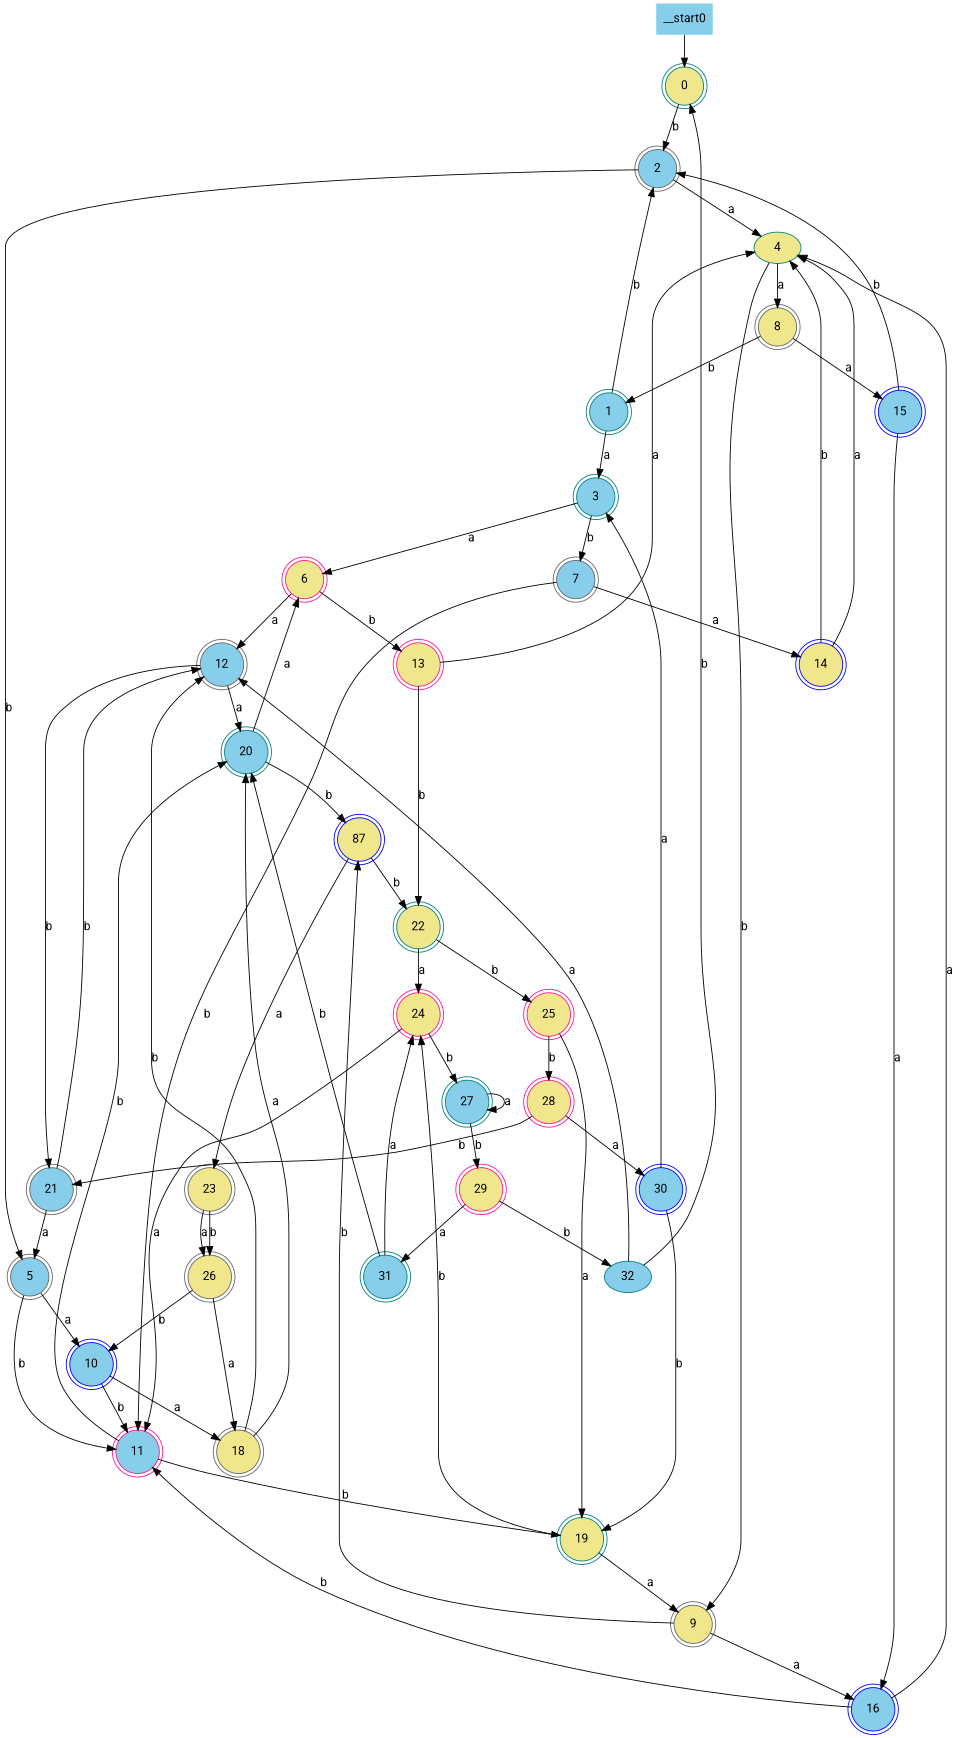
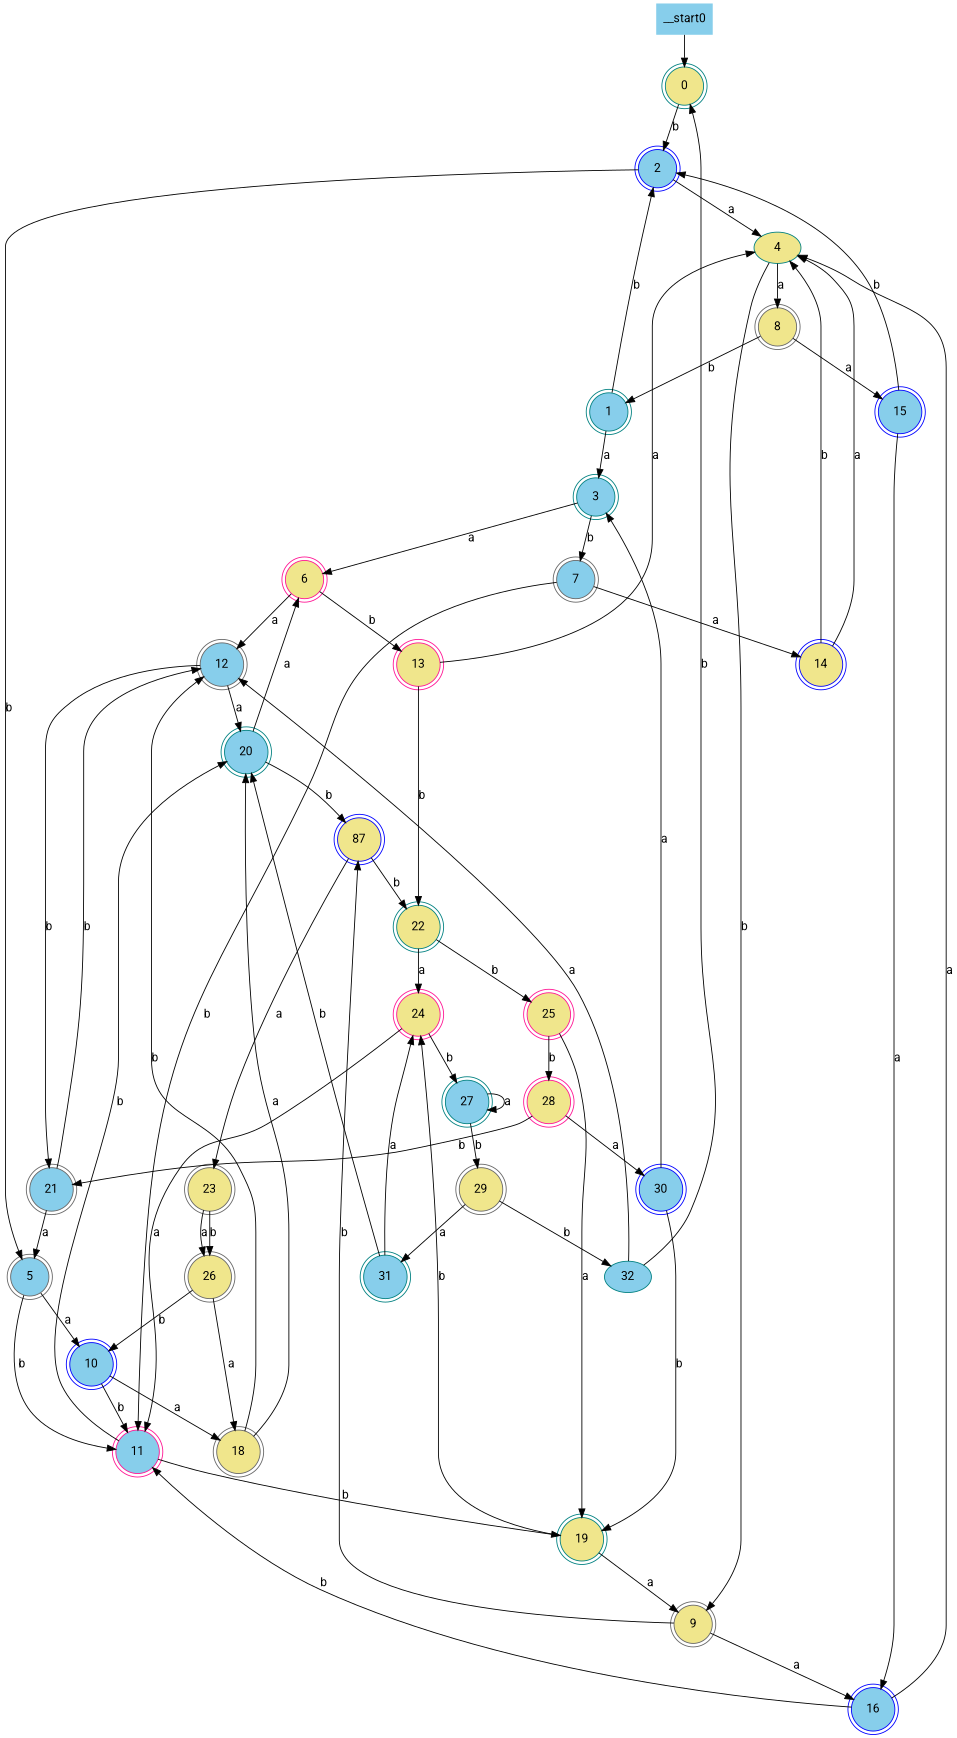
(658, 169) -> (658, 169)
(481, 1189) -> (481, 1189)
